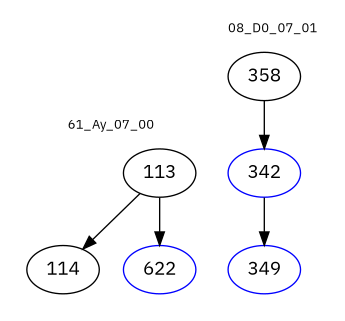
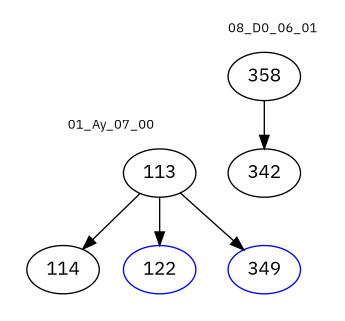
(273, 29) -> (273, 29)
(111, 125) -> (111, 125)
(264, 173) -> (264, 173)
(264, 215) -> (198, 208)
(160, 270) -> (160, 270)
